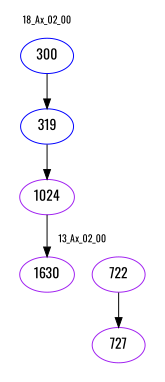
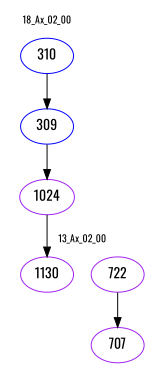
(47, 56) -> (47, 56)
(47, 126) -> (47, 126)
(47, 275) -> (47, 275)
(119, 345) -> (118, 345)
